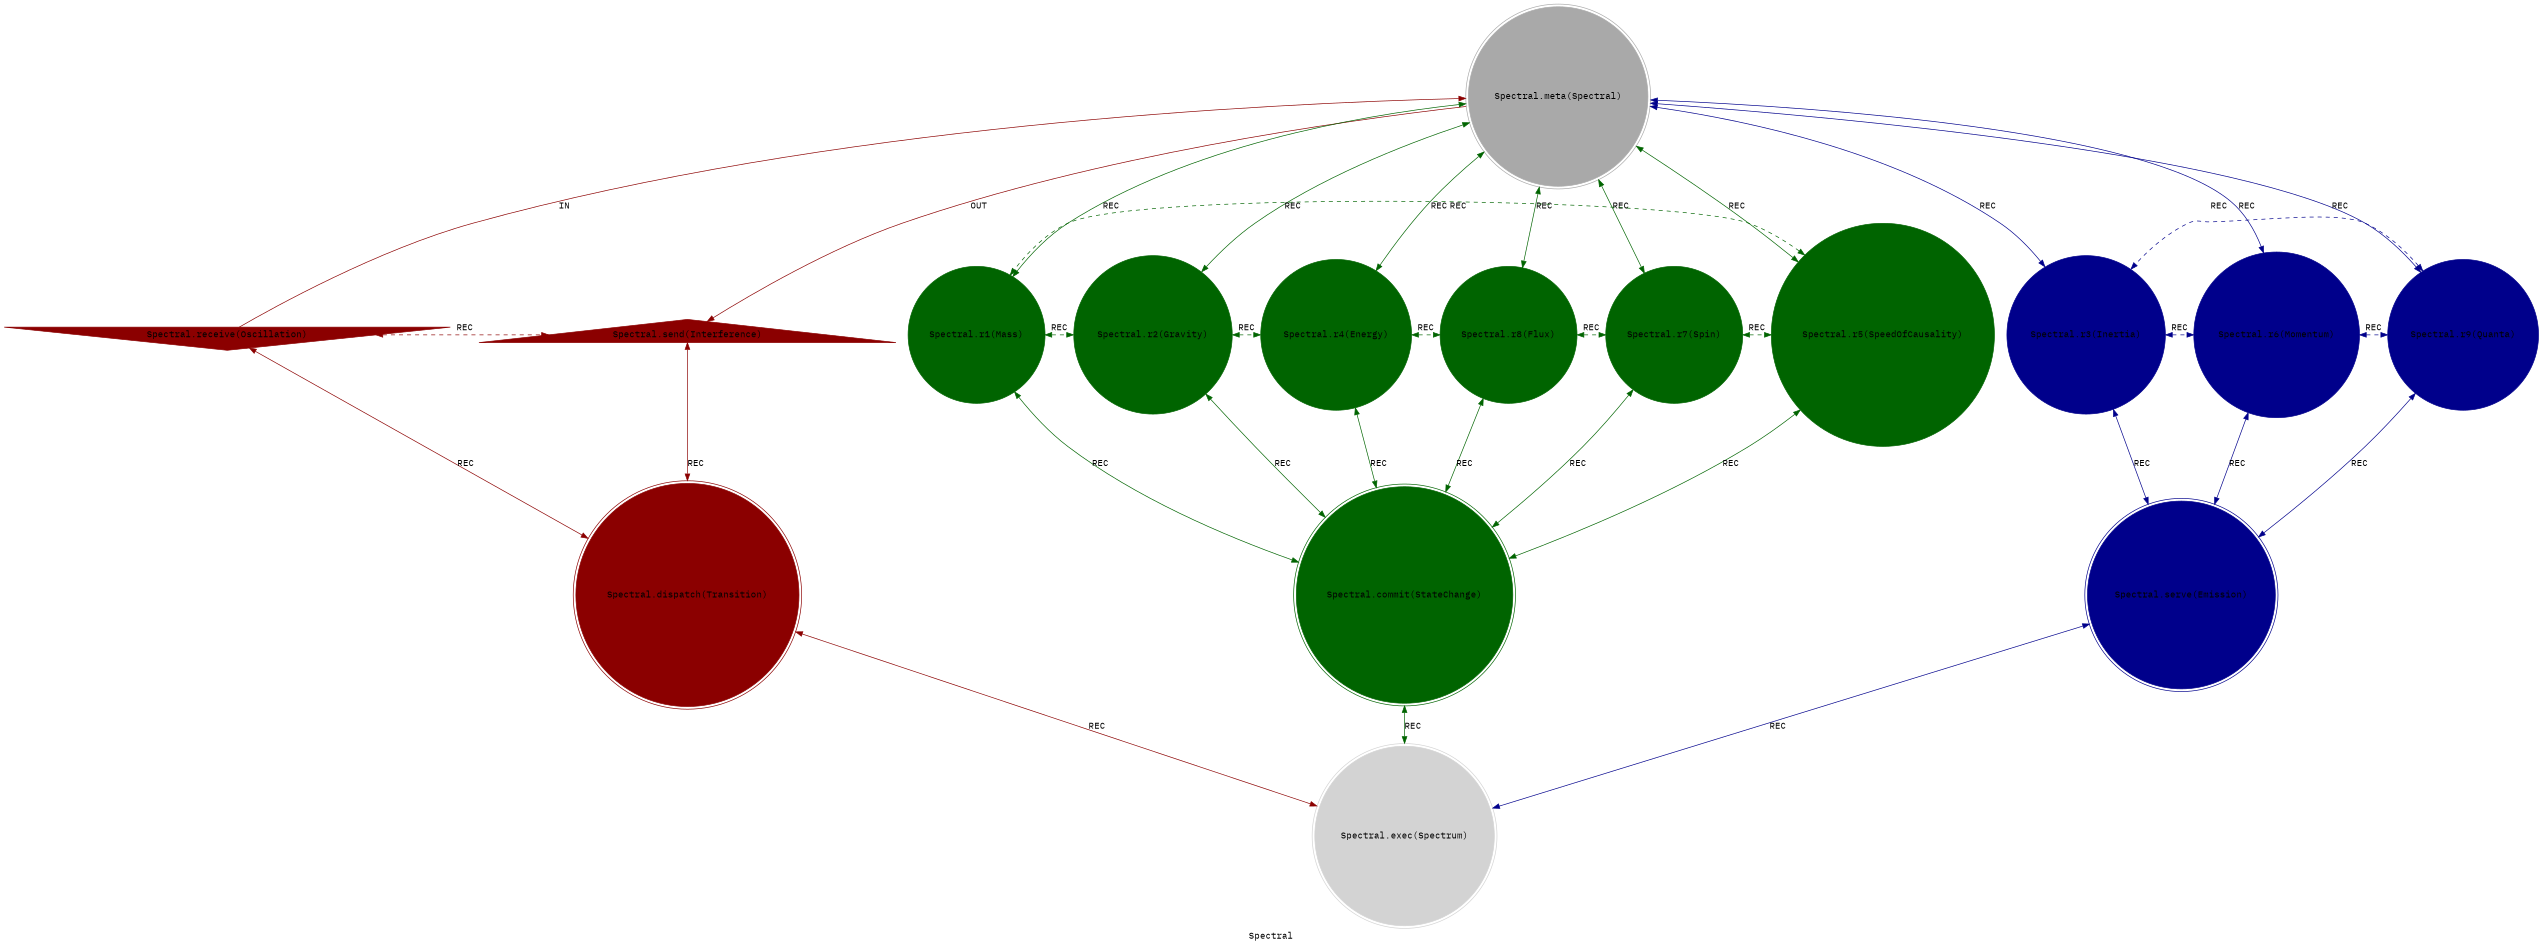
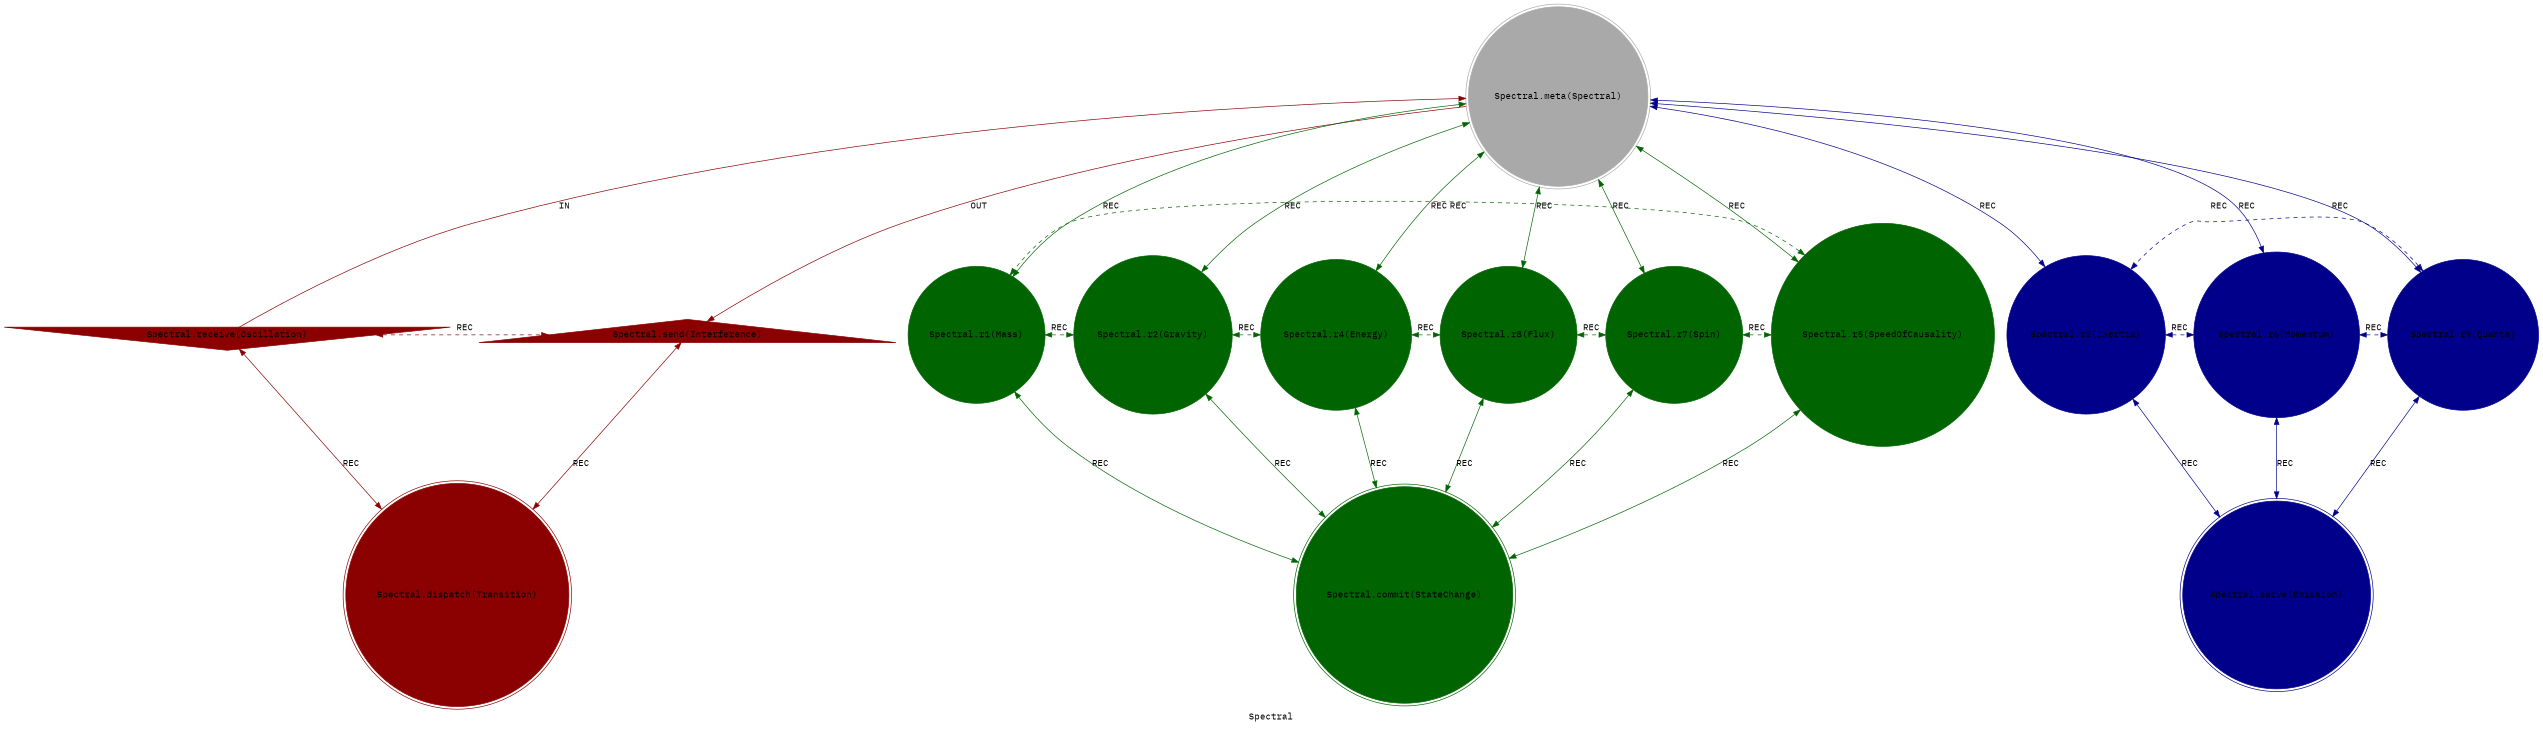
(1405, 836) -> none
